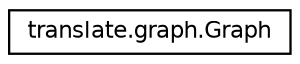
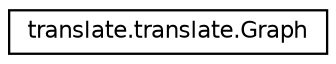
(150, 32) -> (168, 32)
